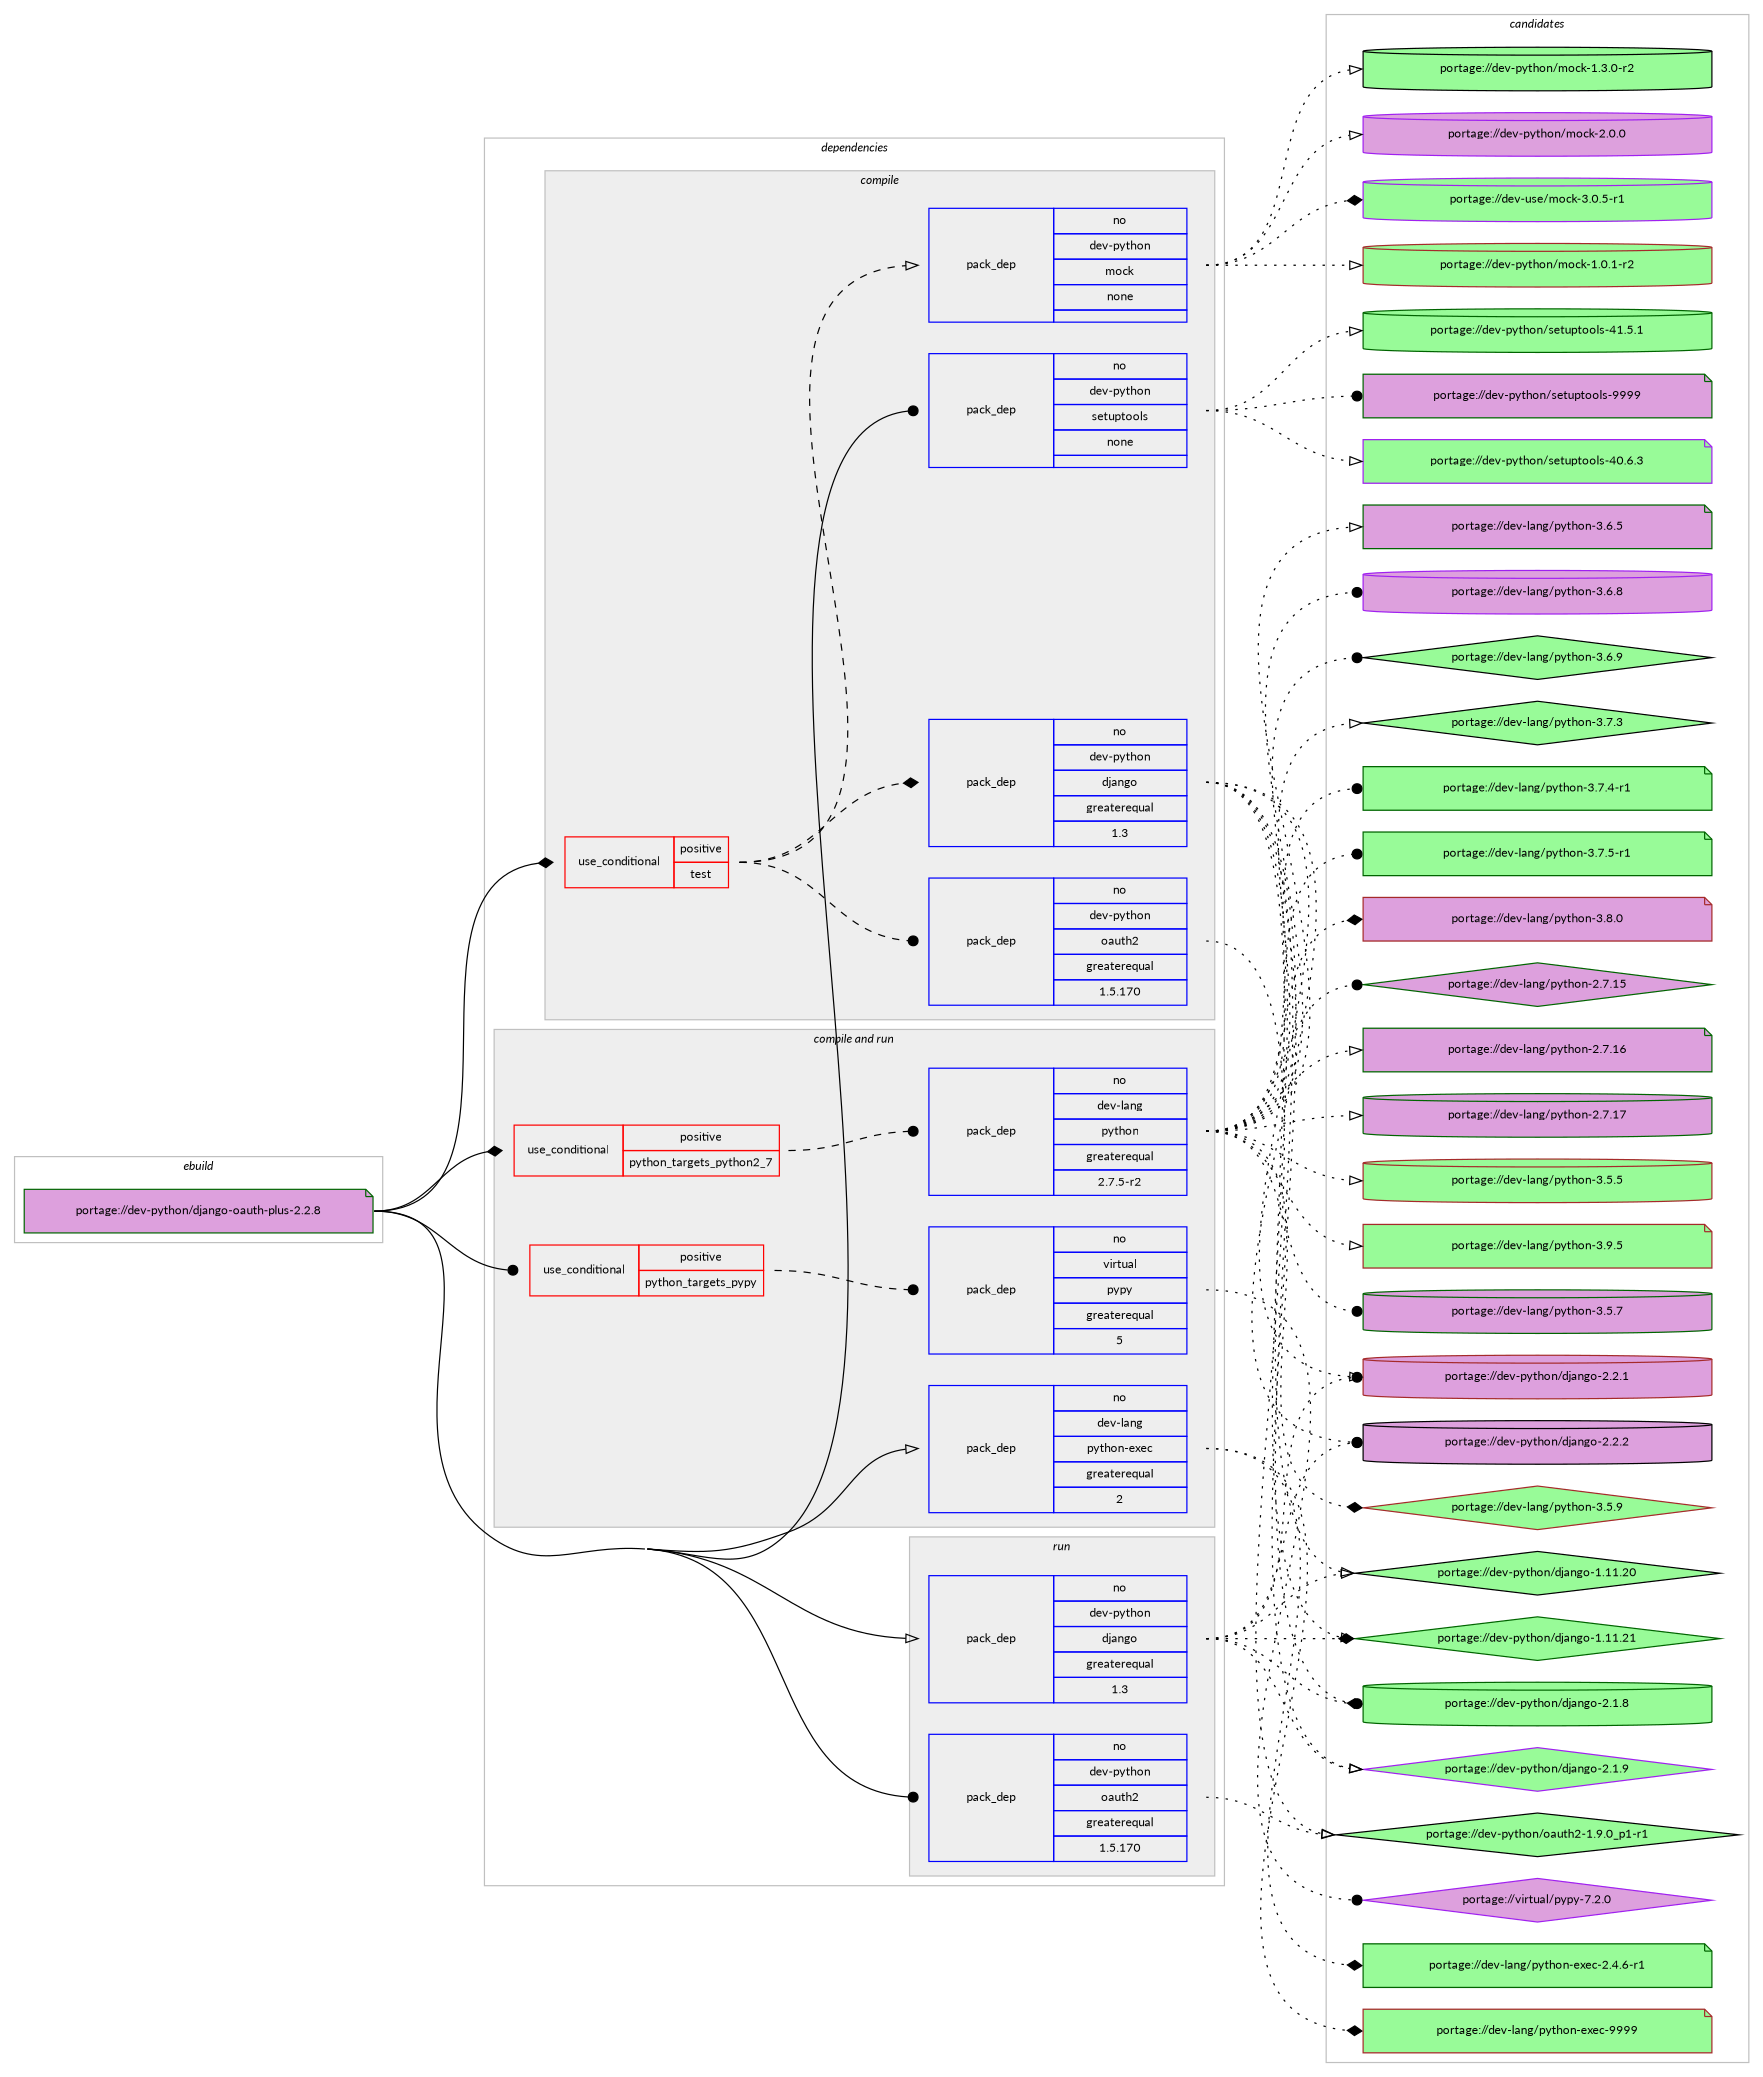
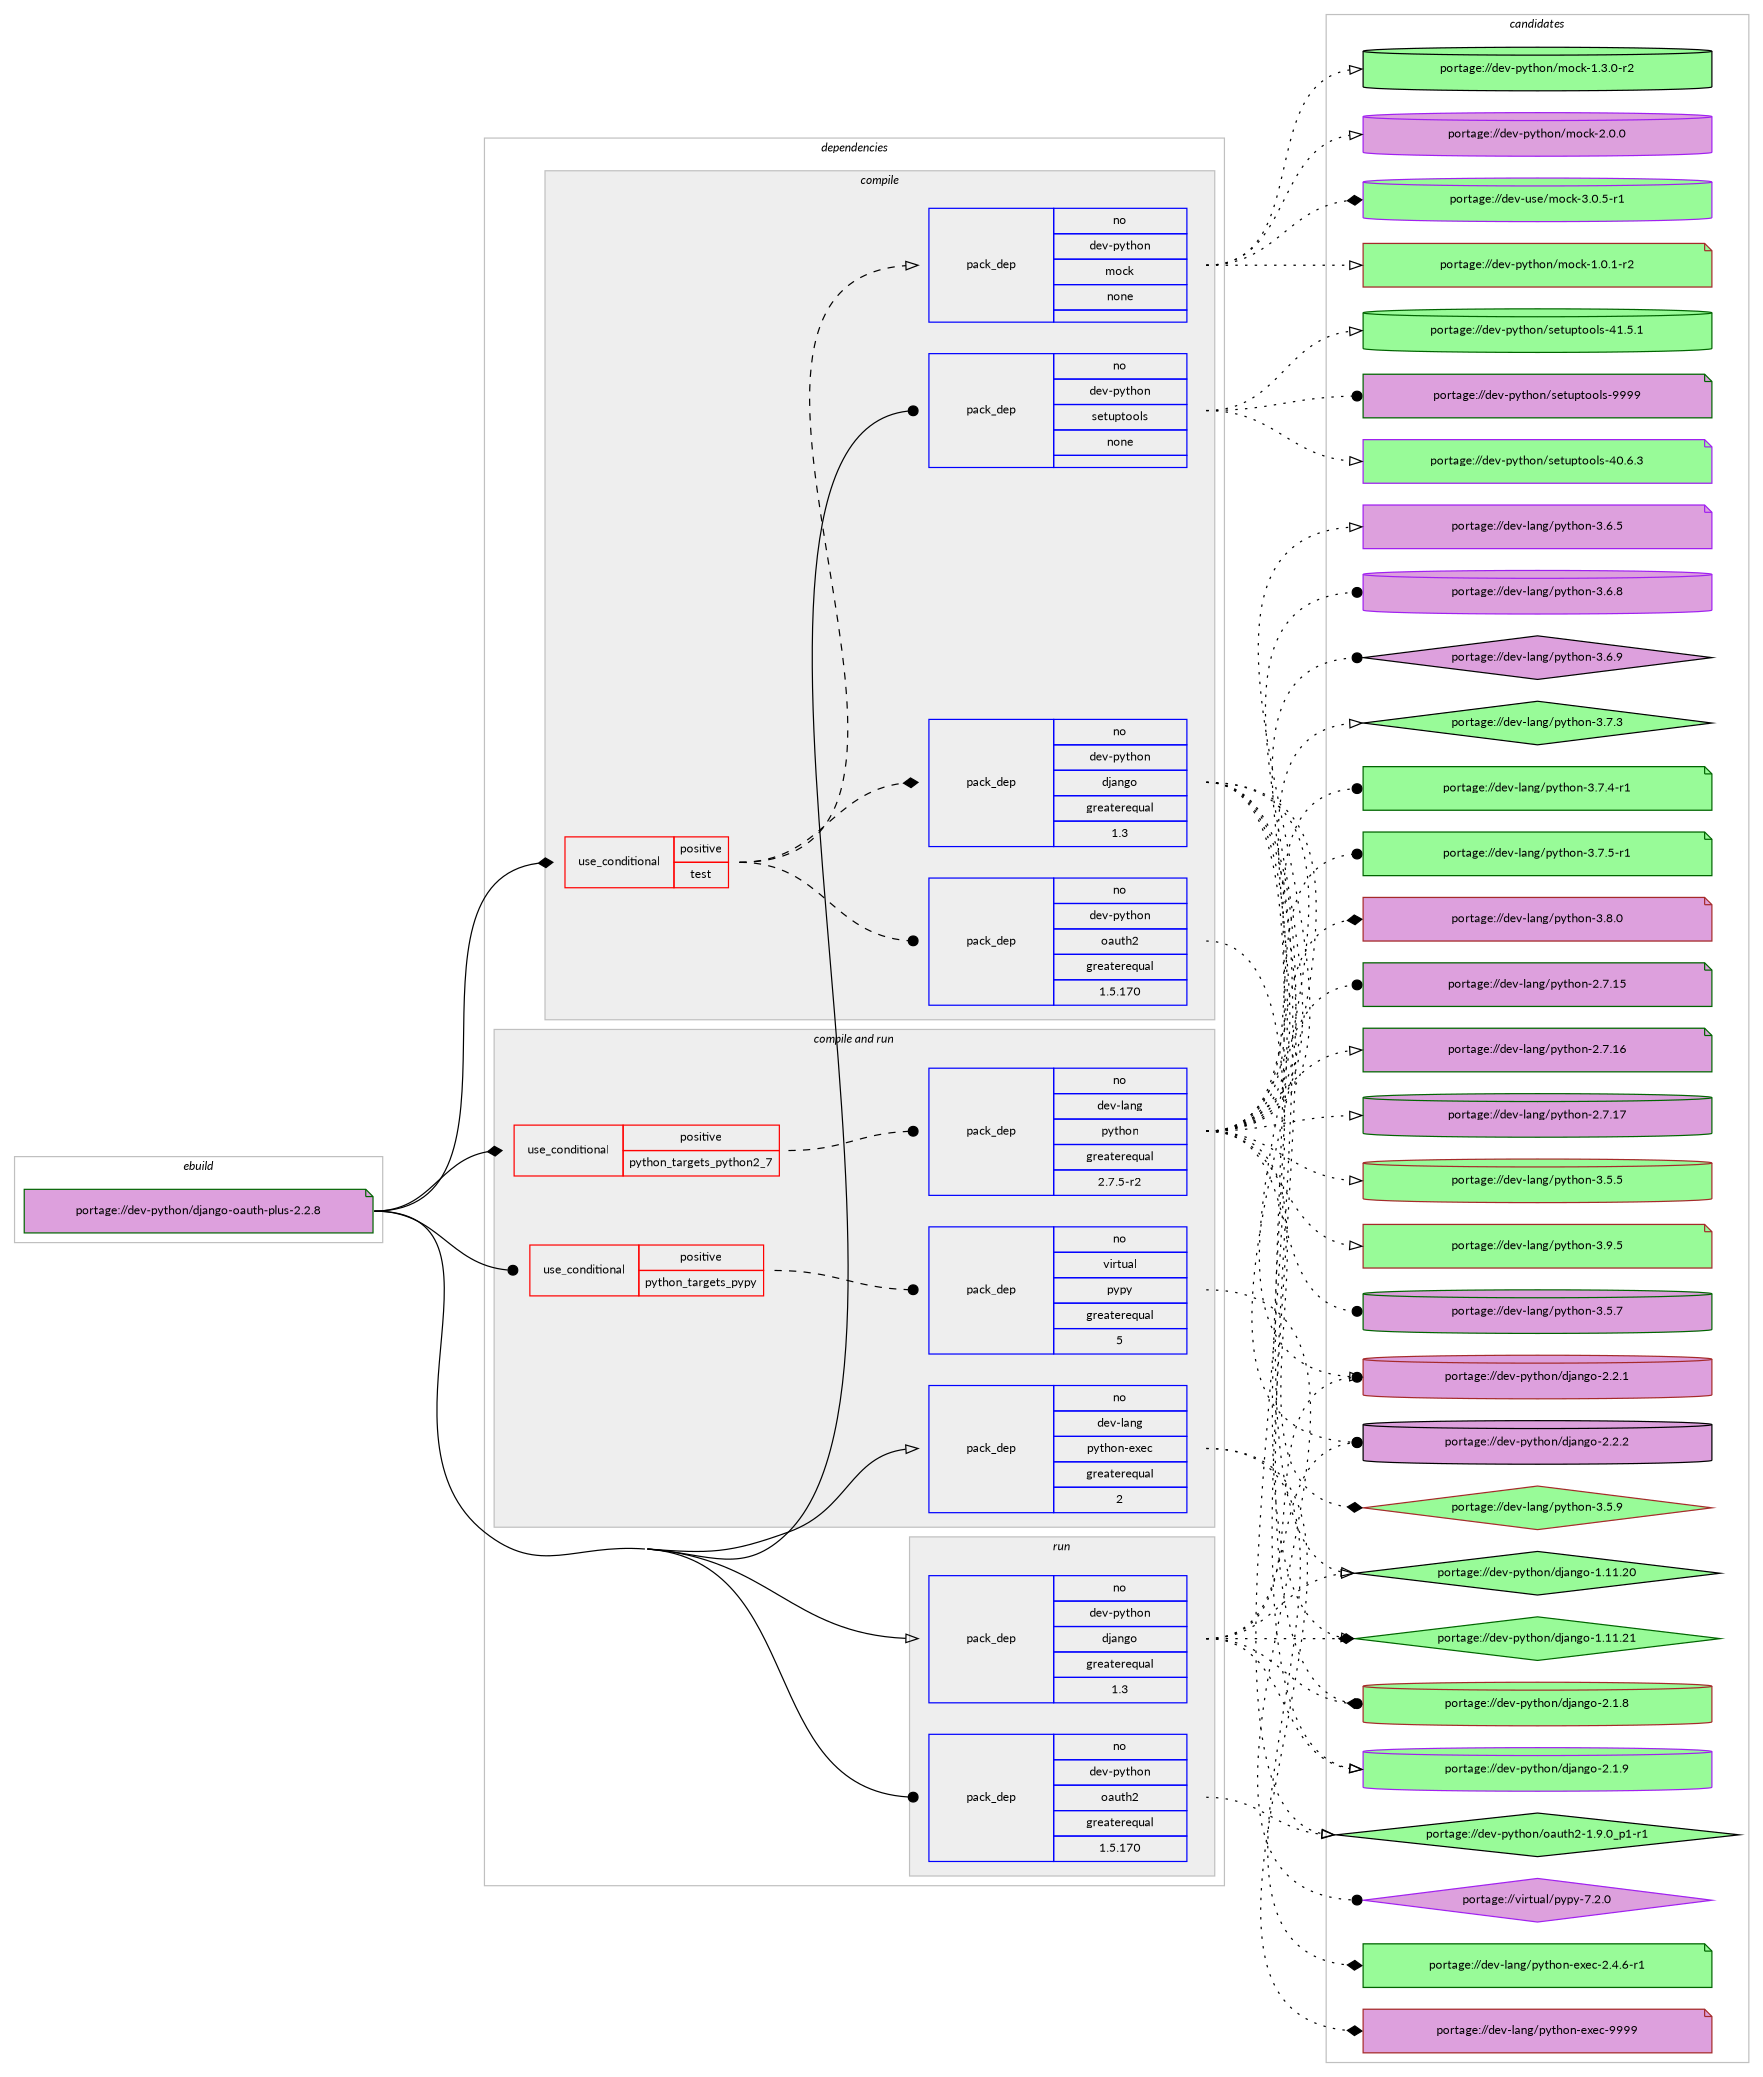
(1538, 265) -> (1538, 265)
(1538, 527) -> (1538, 527)
(1538, 658) -> (1538, 658)
(1538, 985) -> (1538, 985)
(1538, 1704) -> (1538, 1704)
(1538, 1769) -> (1538, 1769)
(1538, 2031) -> (1538, 2031)
